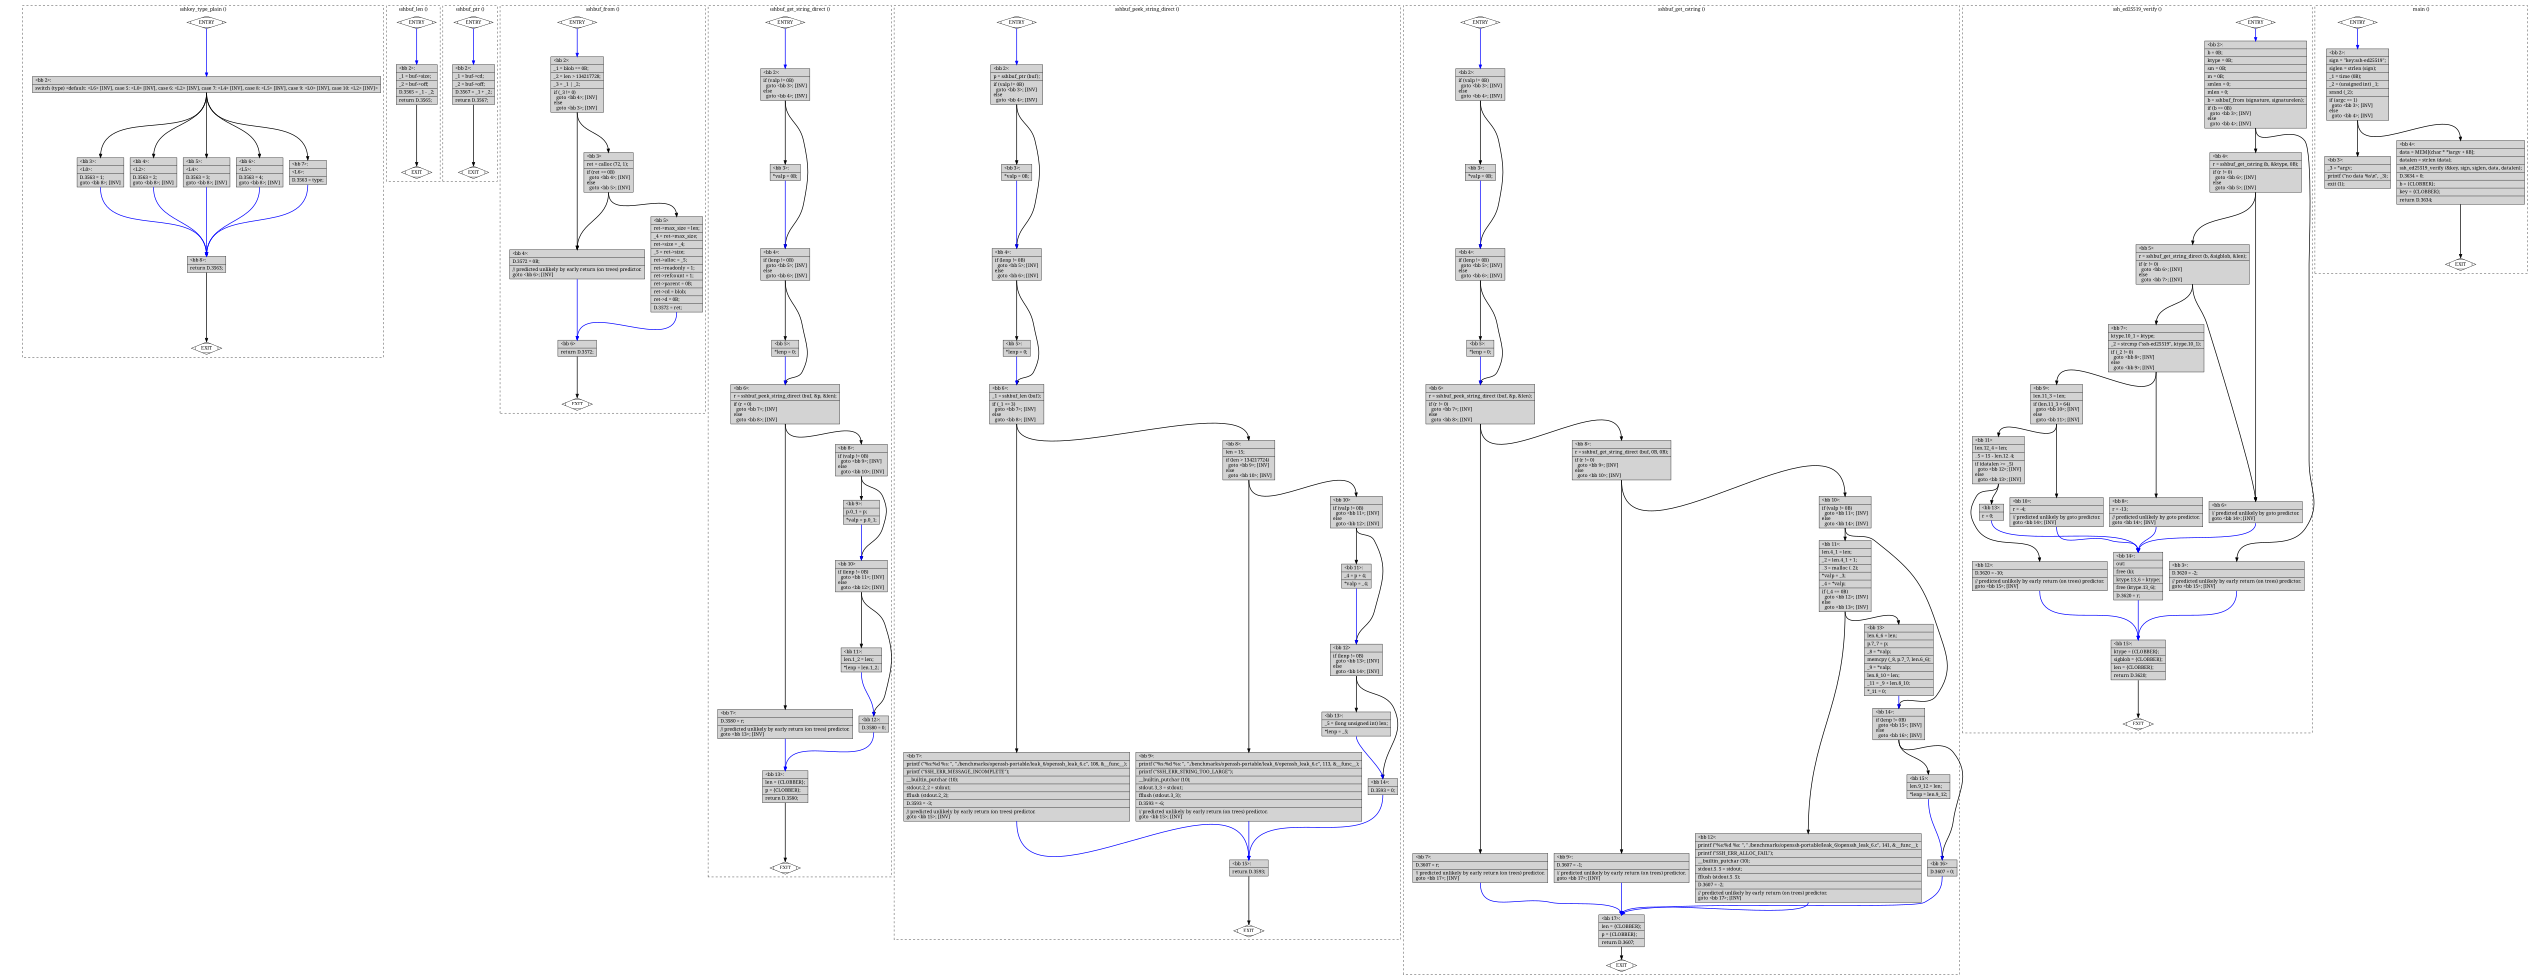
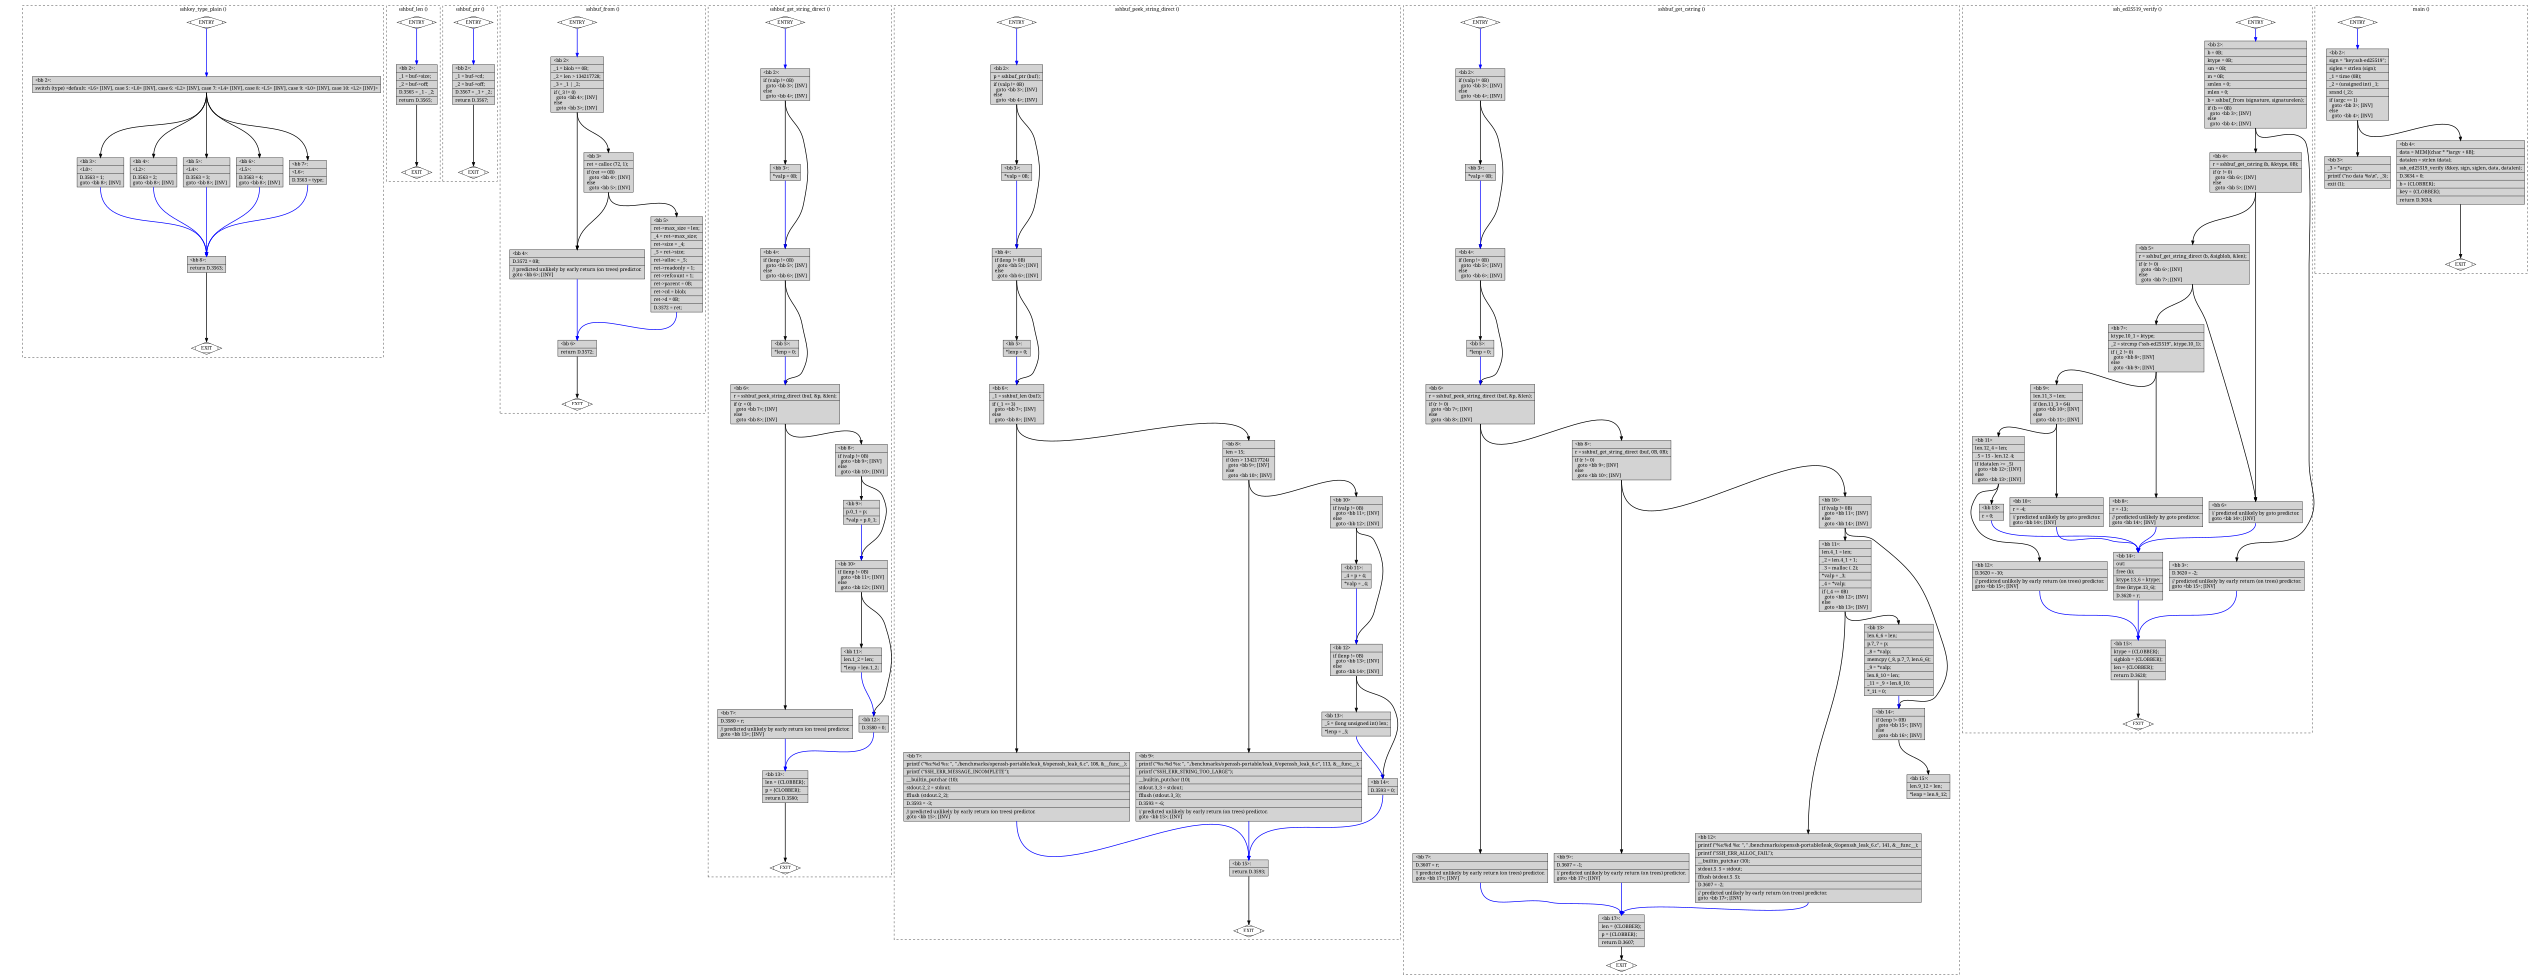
(1942, 868) -> none
